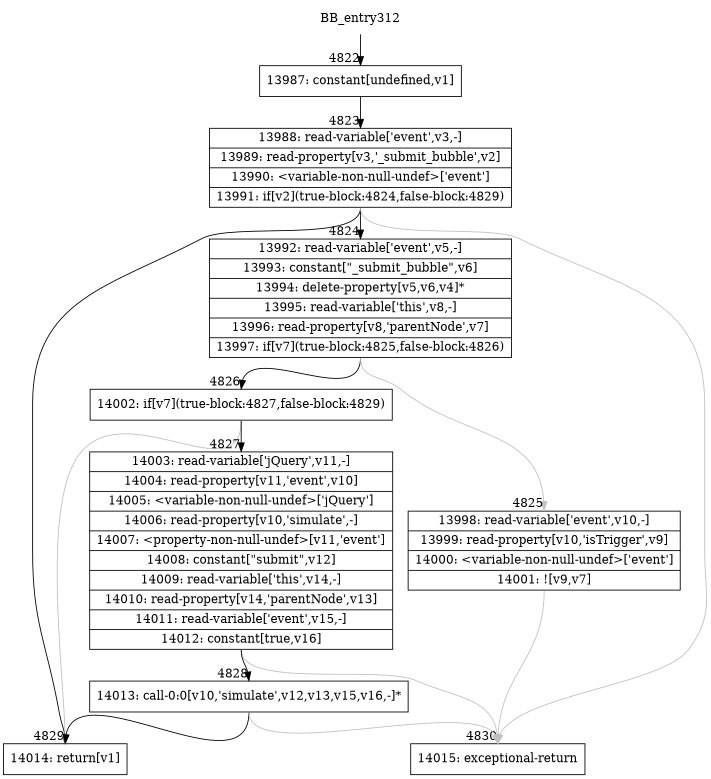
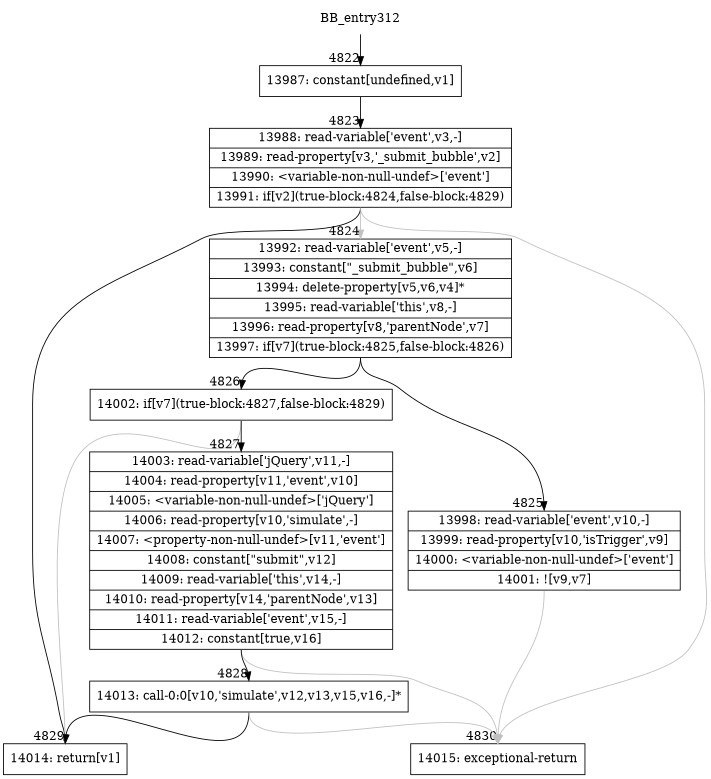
(360, 219) -> (360, 219)
(460, 423) -> (460, 423)
